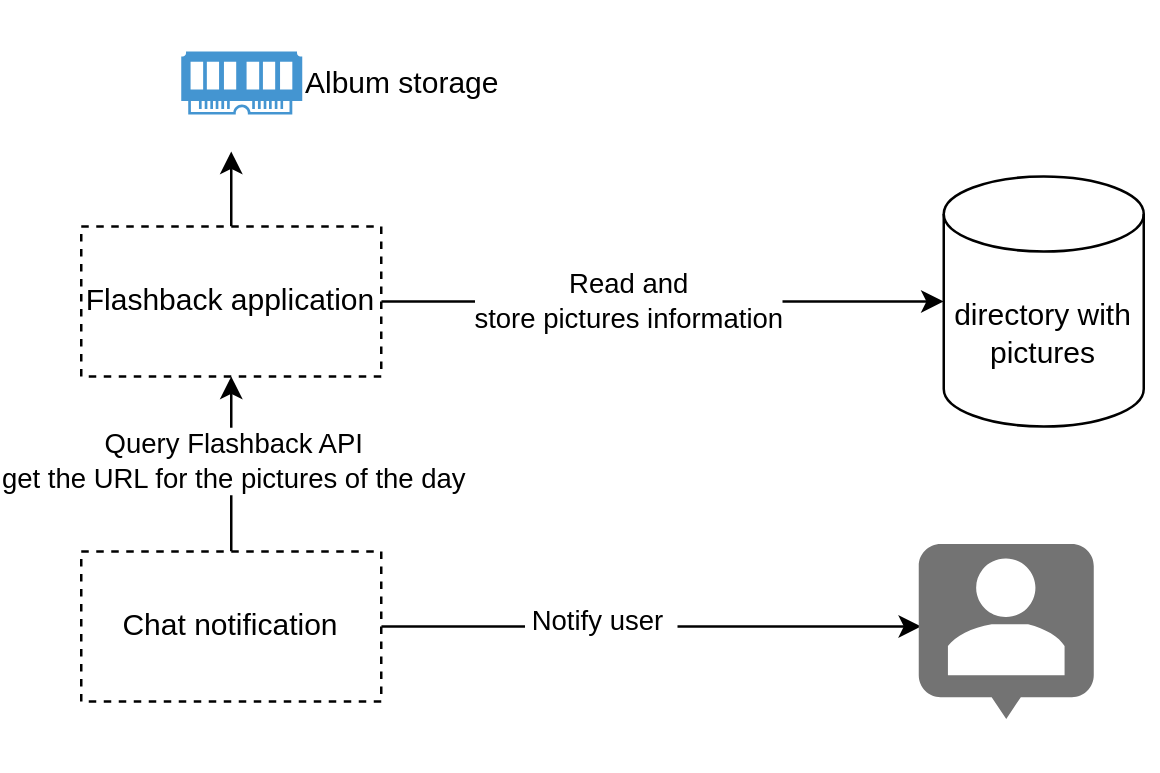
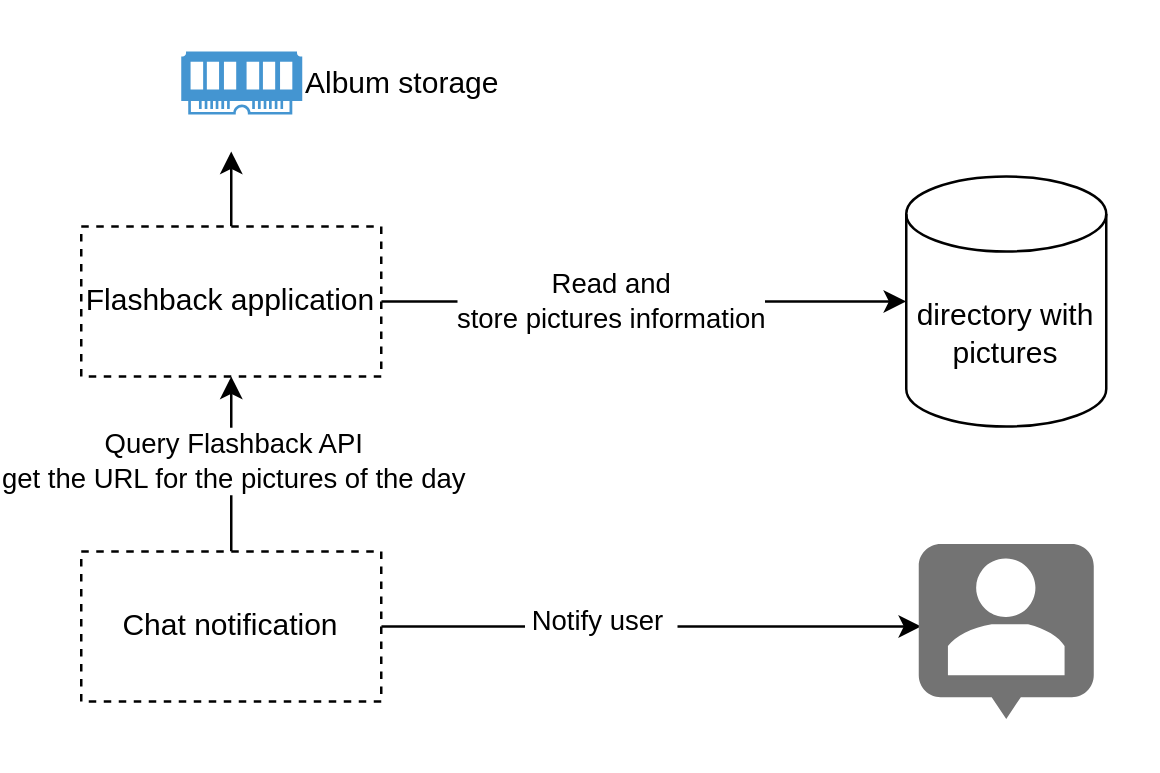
(1044, 301) -> (1006, 301)
